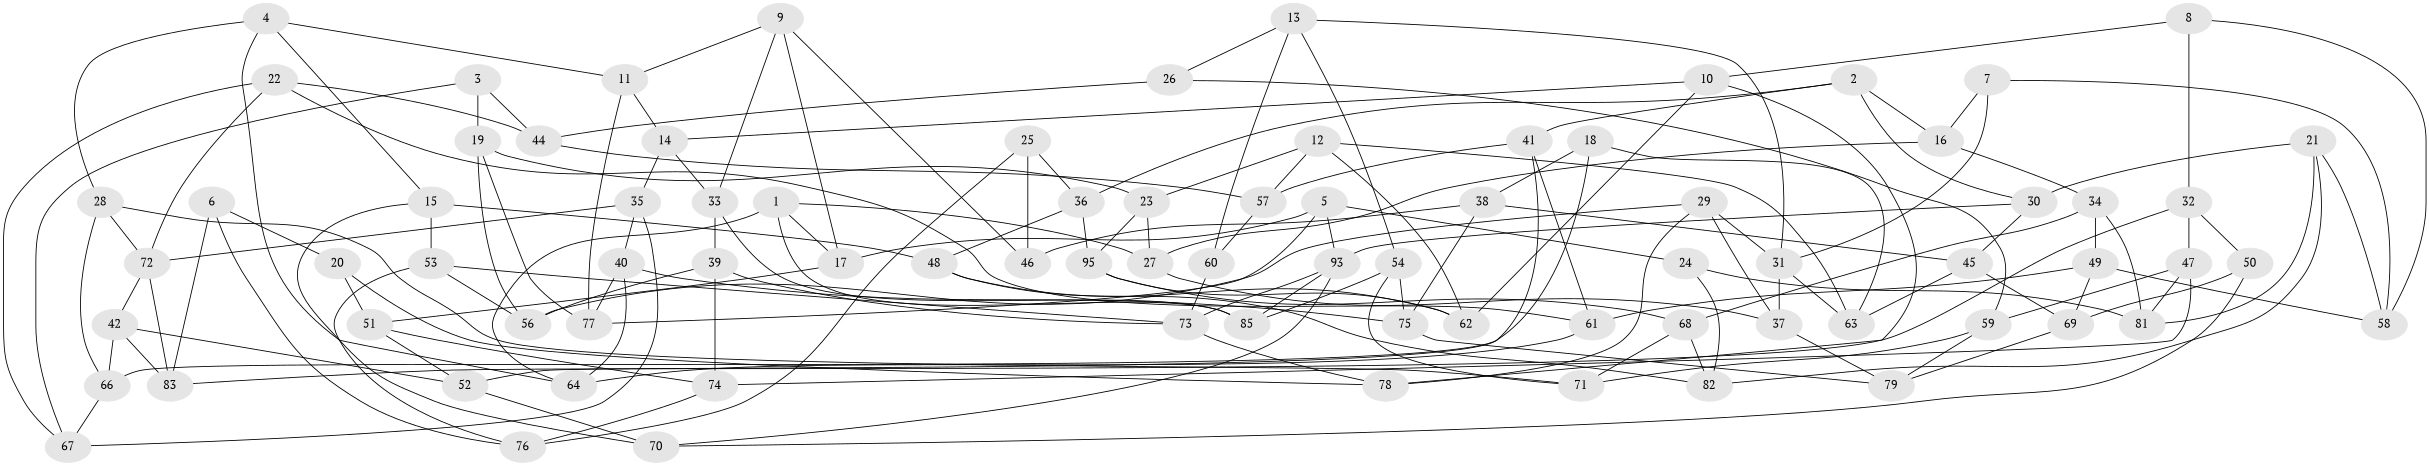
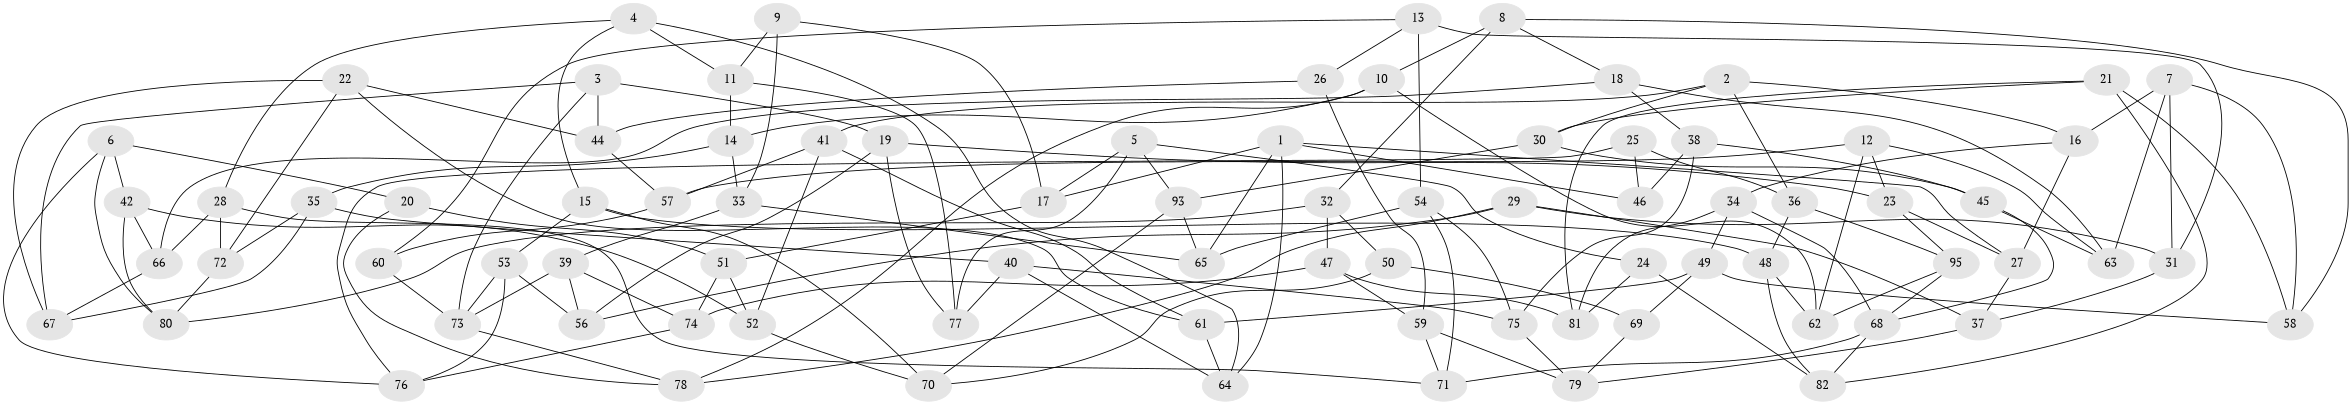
none -> (1560, 49)
(904, 141) -> (1460, 172)
(1290, 284) -> (509, 187)
(2012, 289) -> (2019, 289)
(131, 294) -> (119, 172)
(1820, 298) -> (2140, 172)
(1247, 325) -> (1201, 264)
(170, 386) -> (166, 325)
